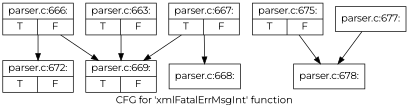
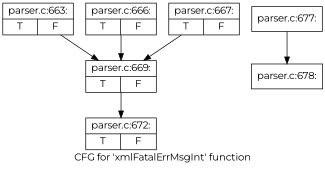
(288, 19) -> none
(38, 44) -> (121, 102)
(205, 76) -> none
